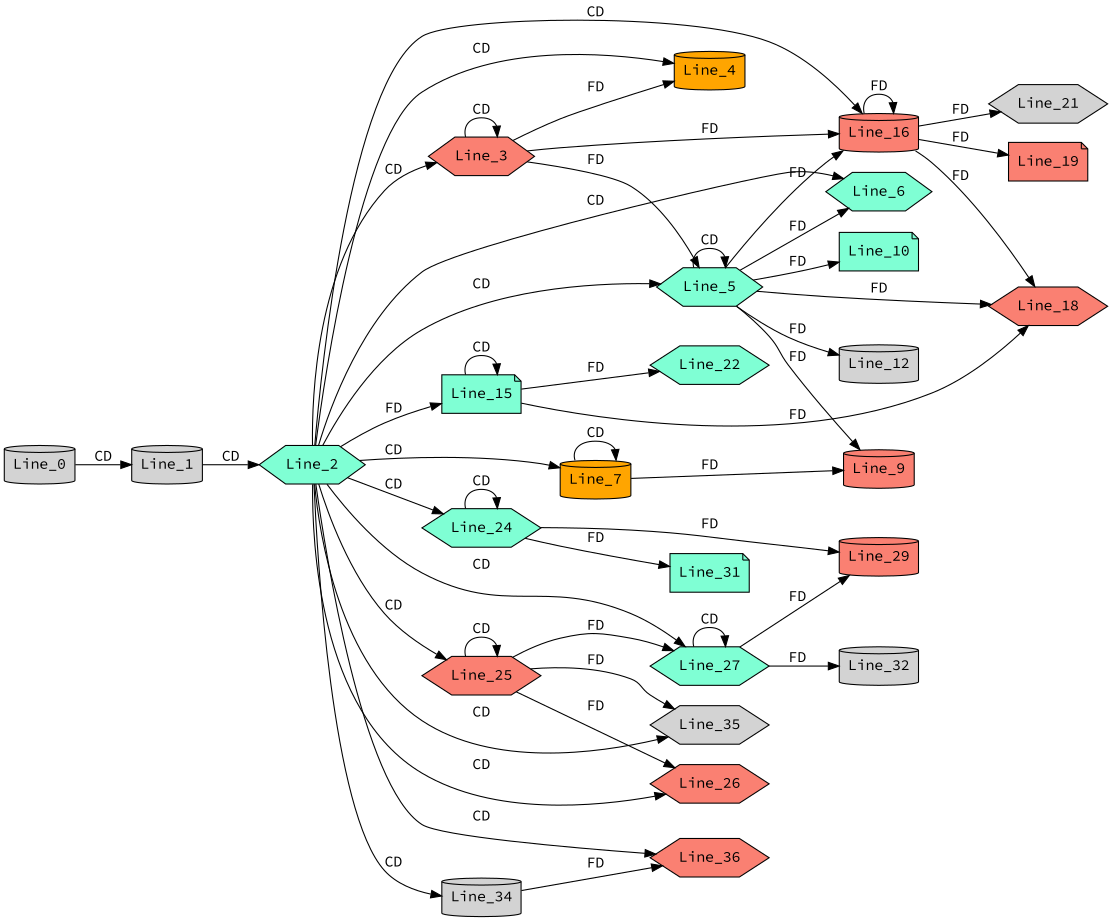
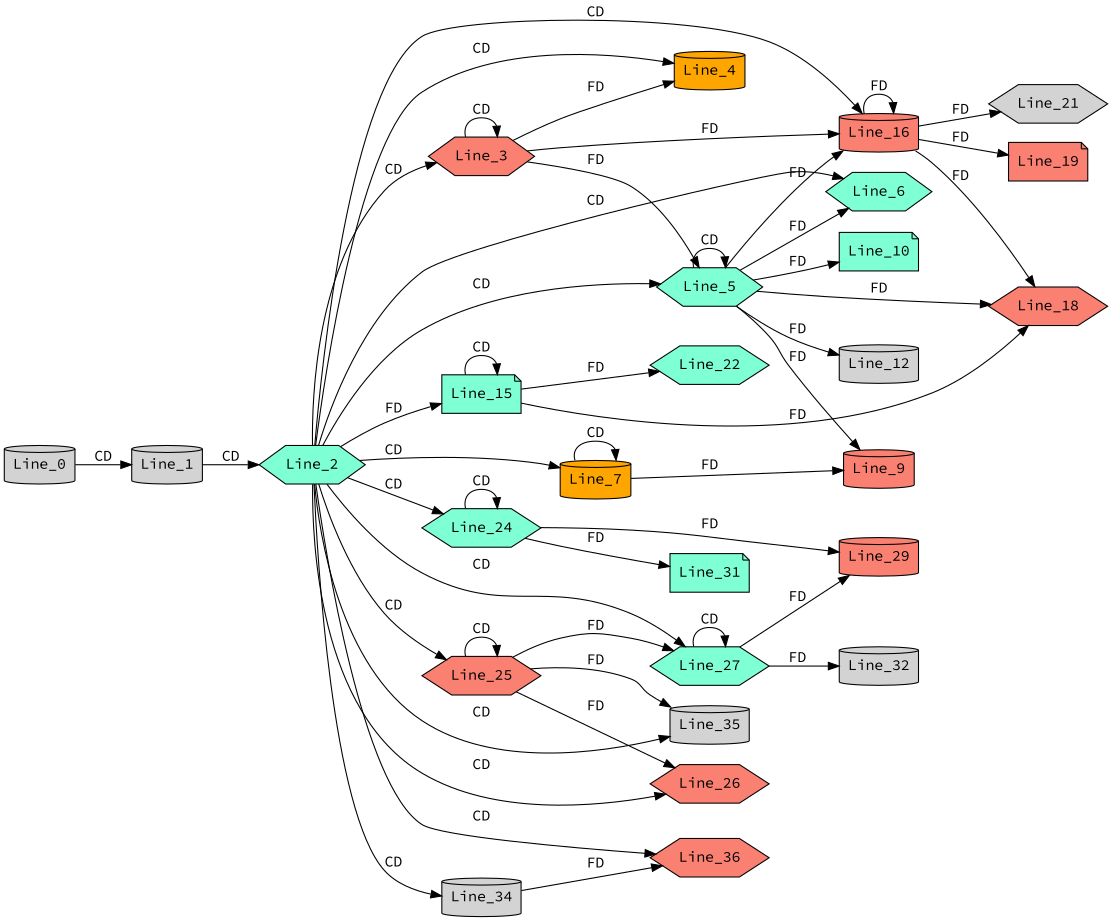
(710, 725) -> (710, 725)
